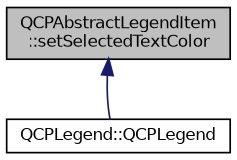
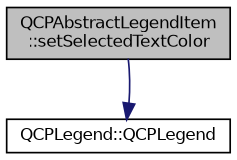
(108, 98) -> (130, 81)
